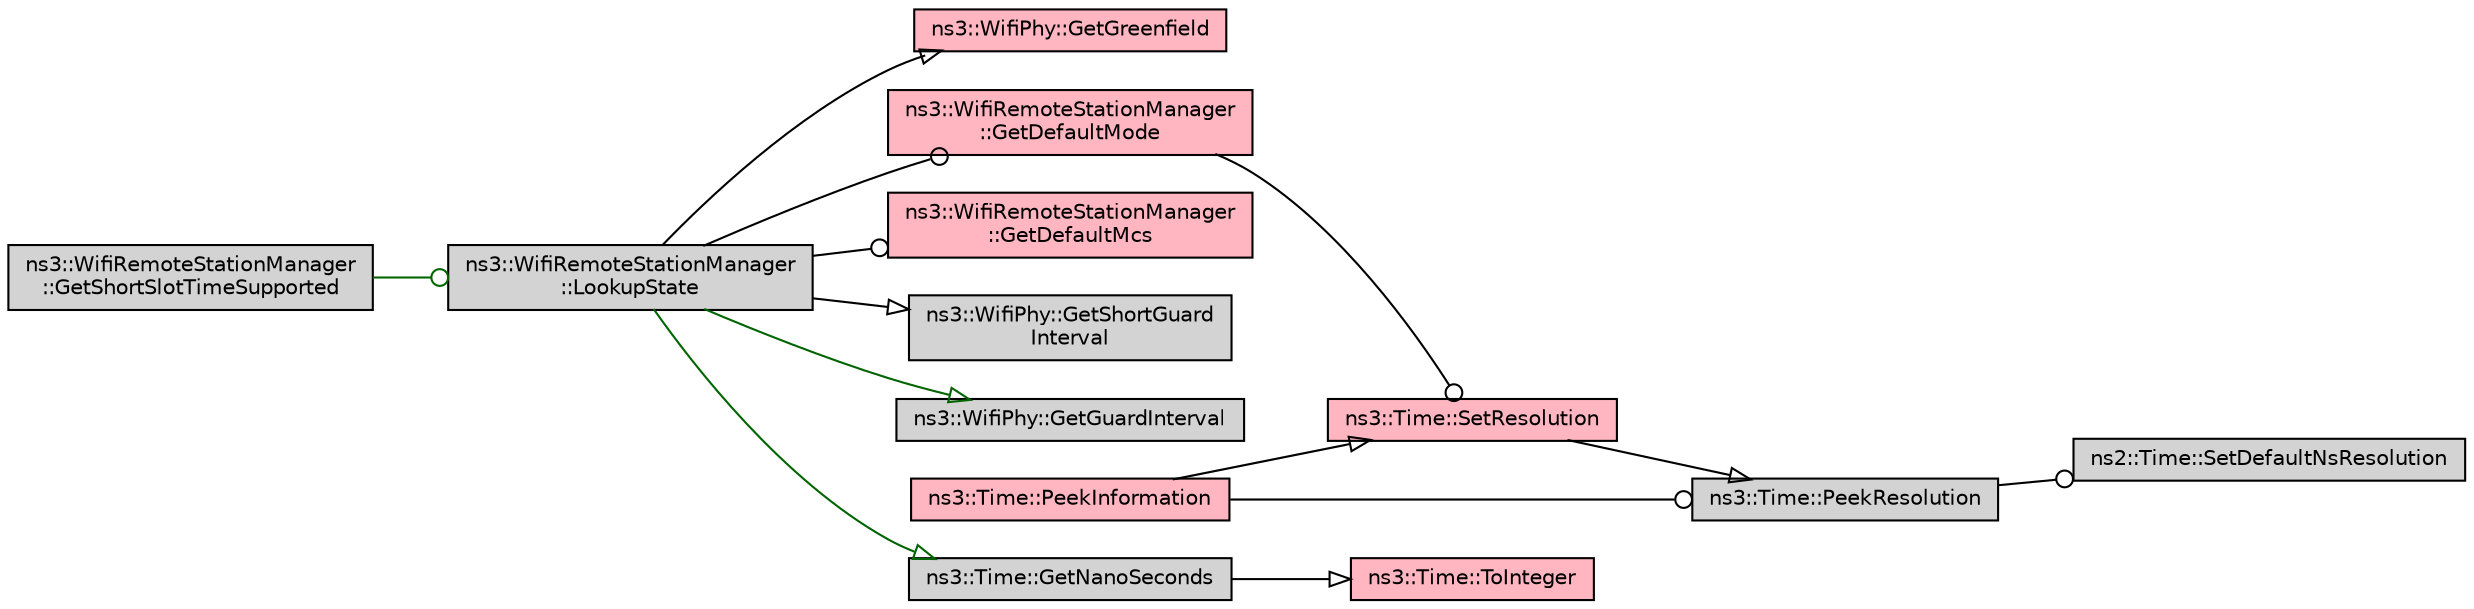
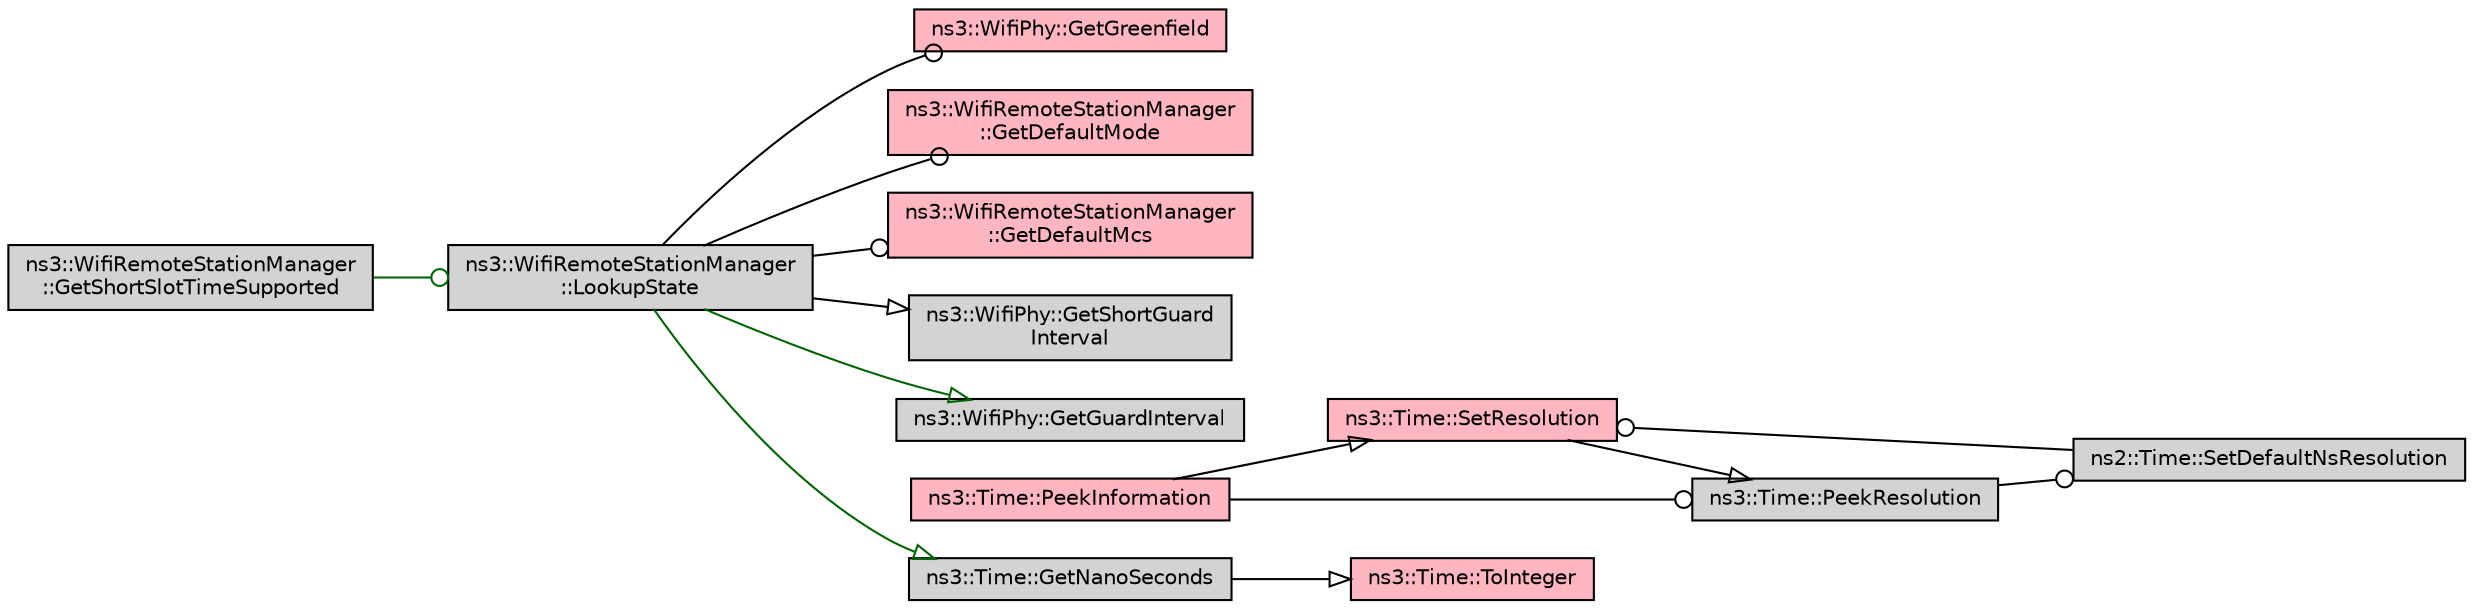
(784, 136) -> (784, 136)
(1348, 254) -> (1854, 439)
